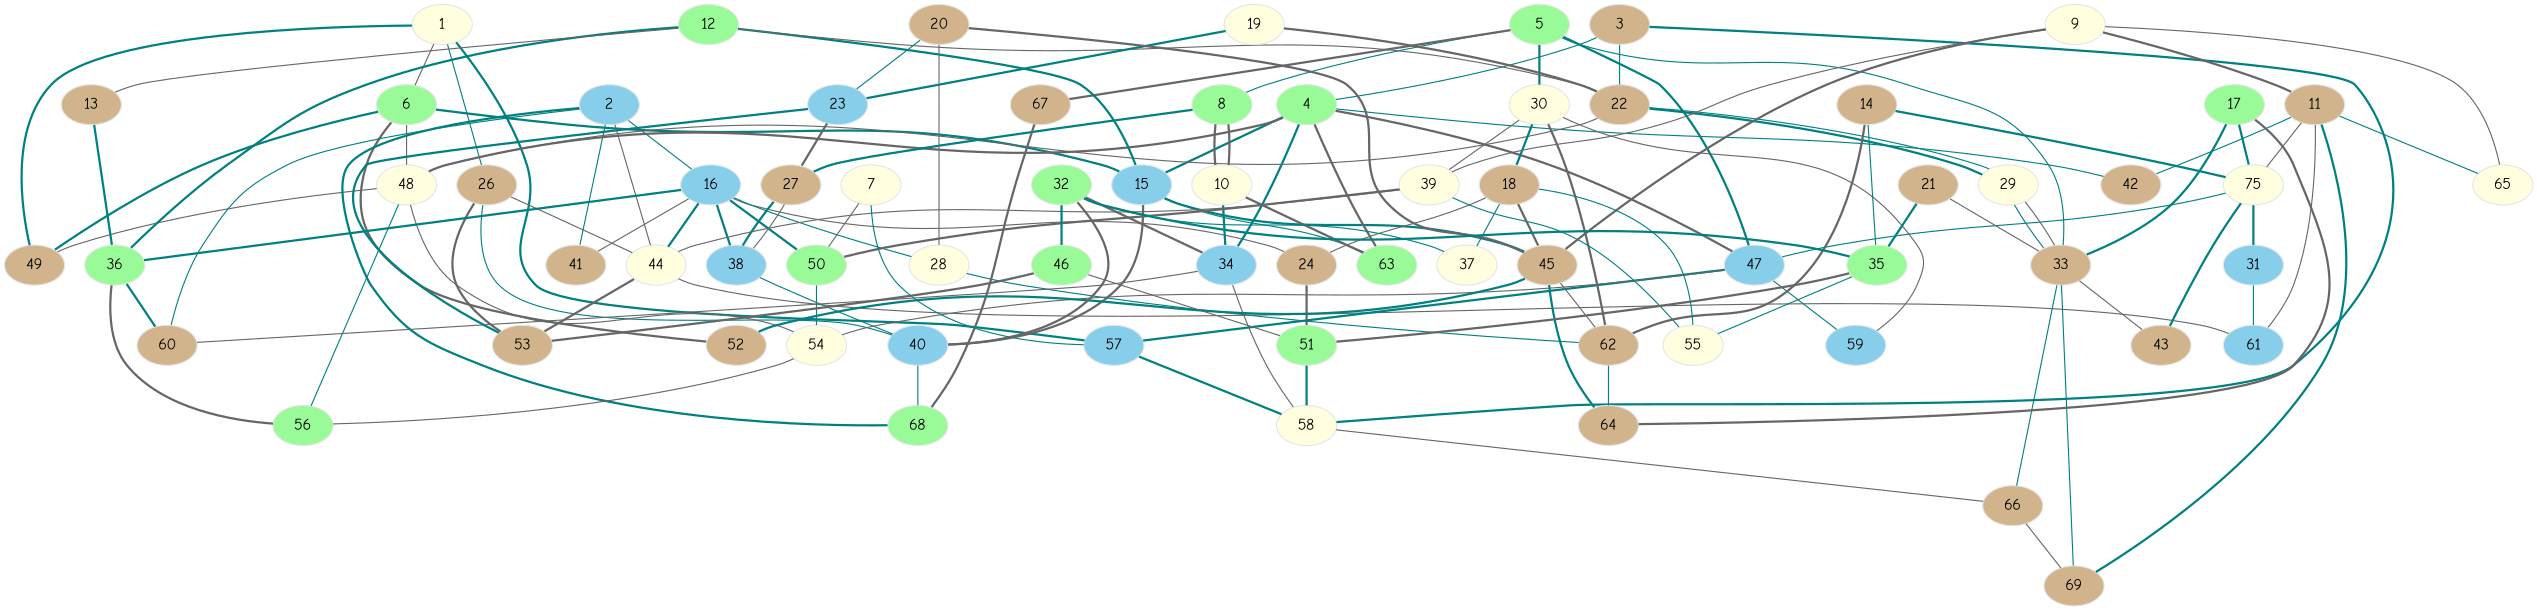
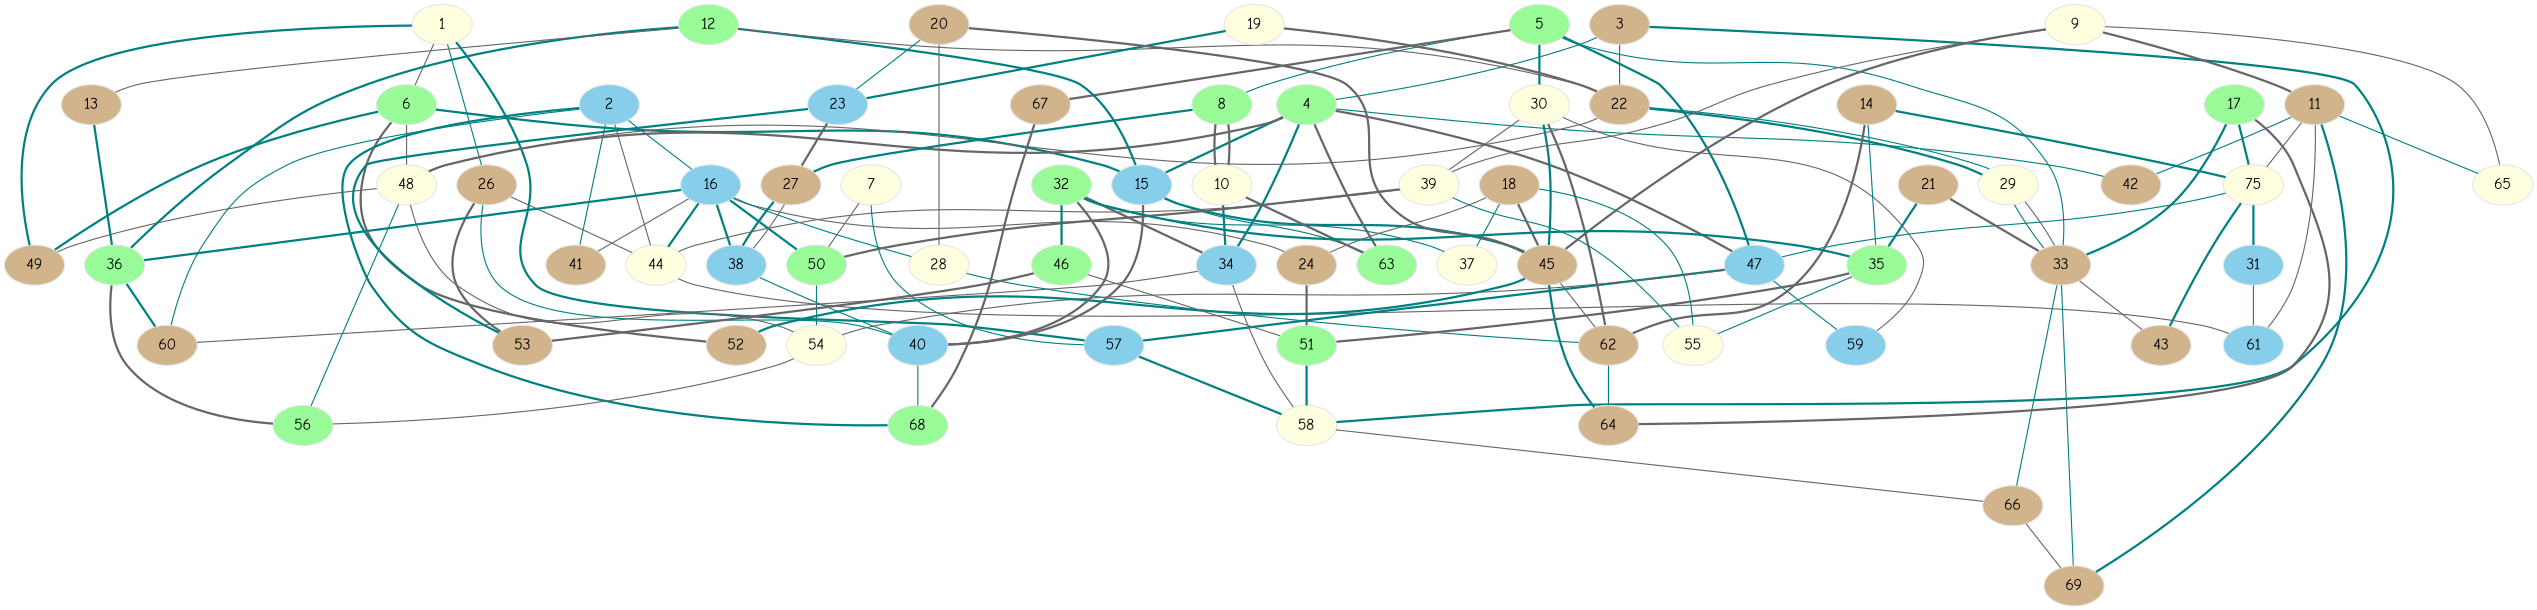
(1525, 143) -> (1550, 182)
(1983, 218) -> (1983, 218)
(585, 308) -> none
